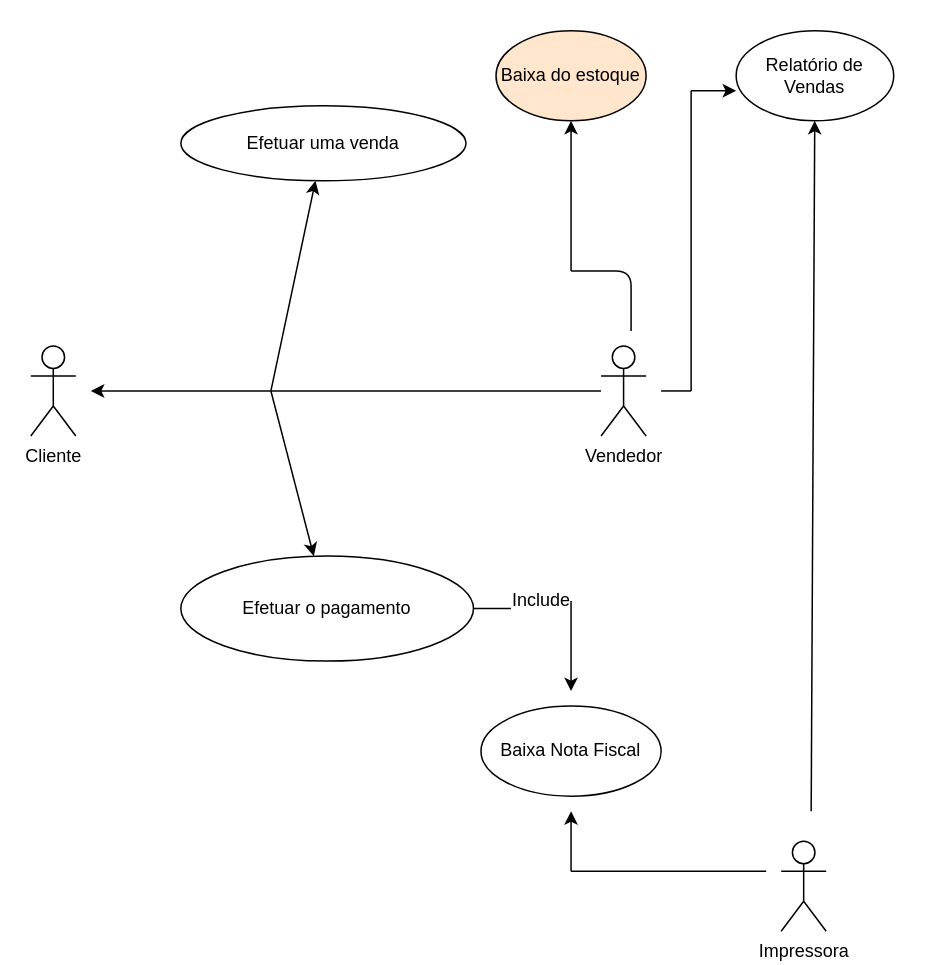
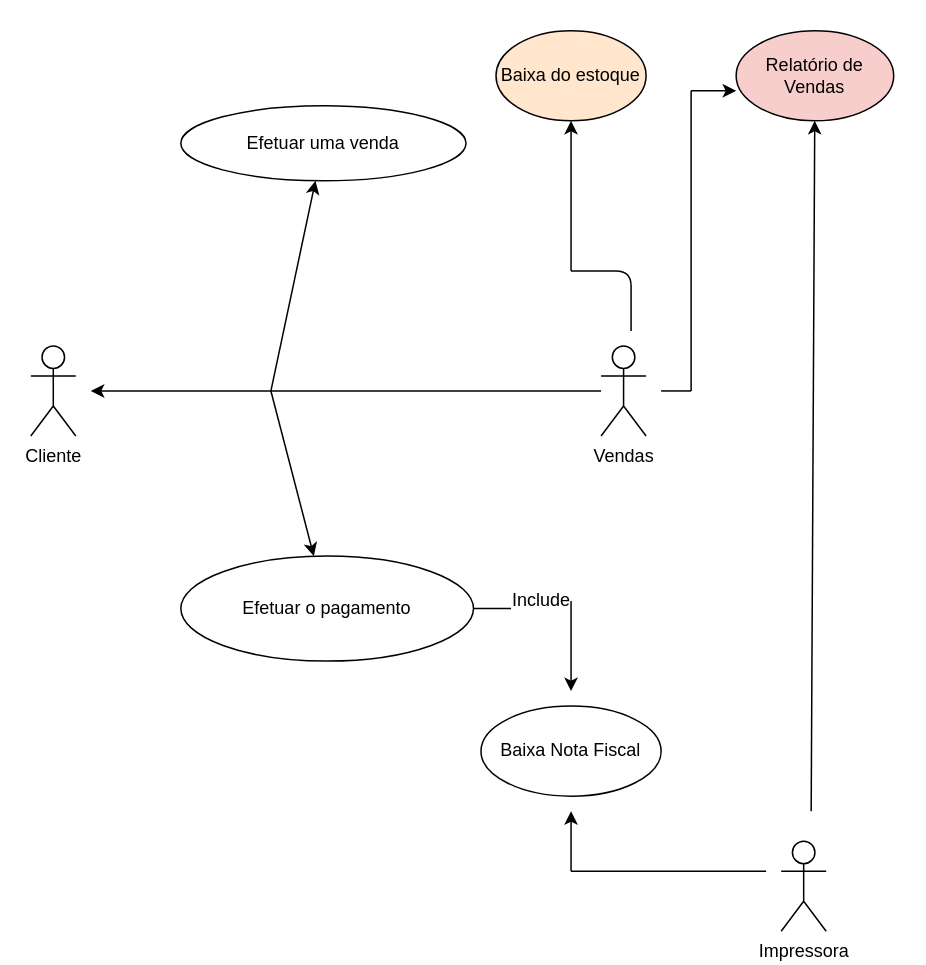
(815, 76) -> (815, 76)
(624, 457) -> (624, 457)
